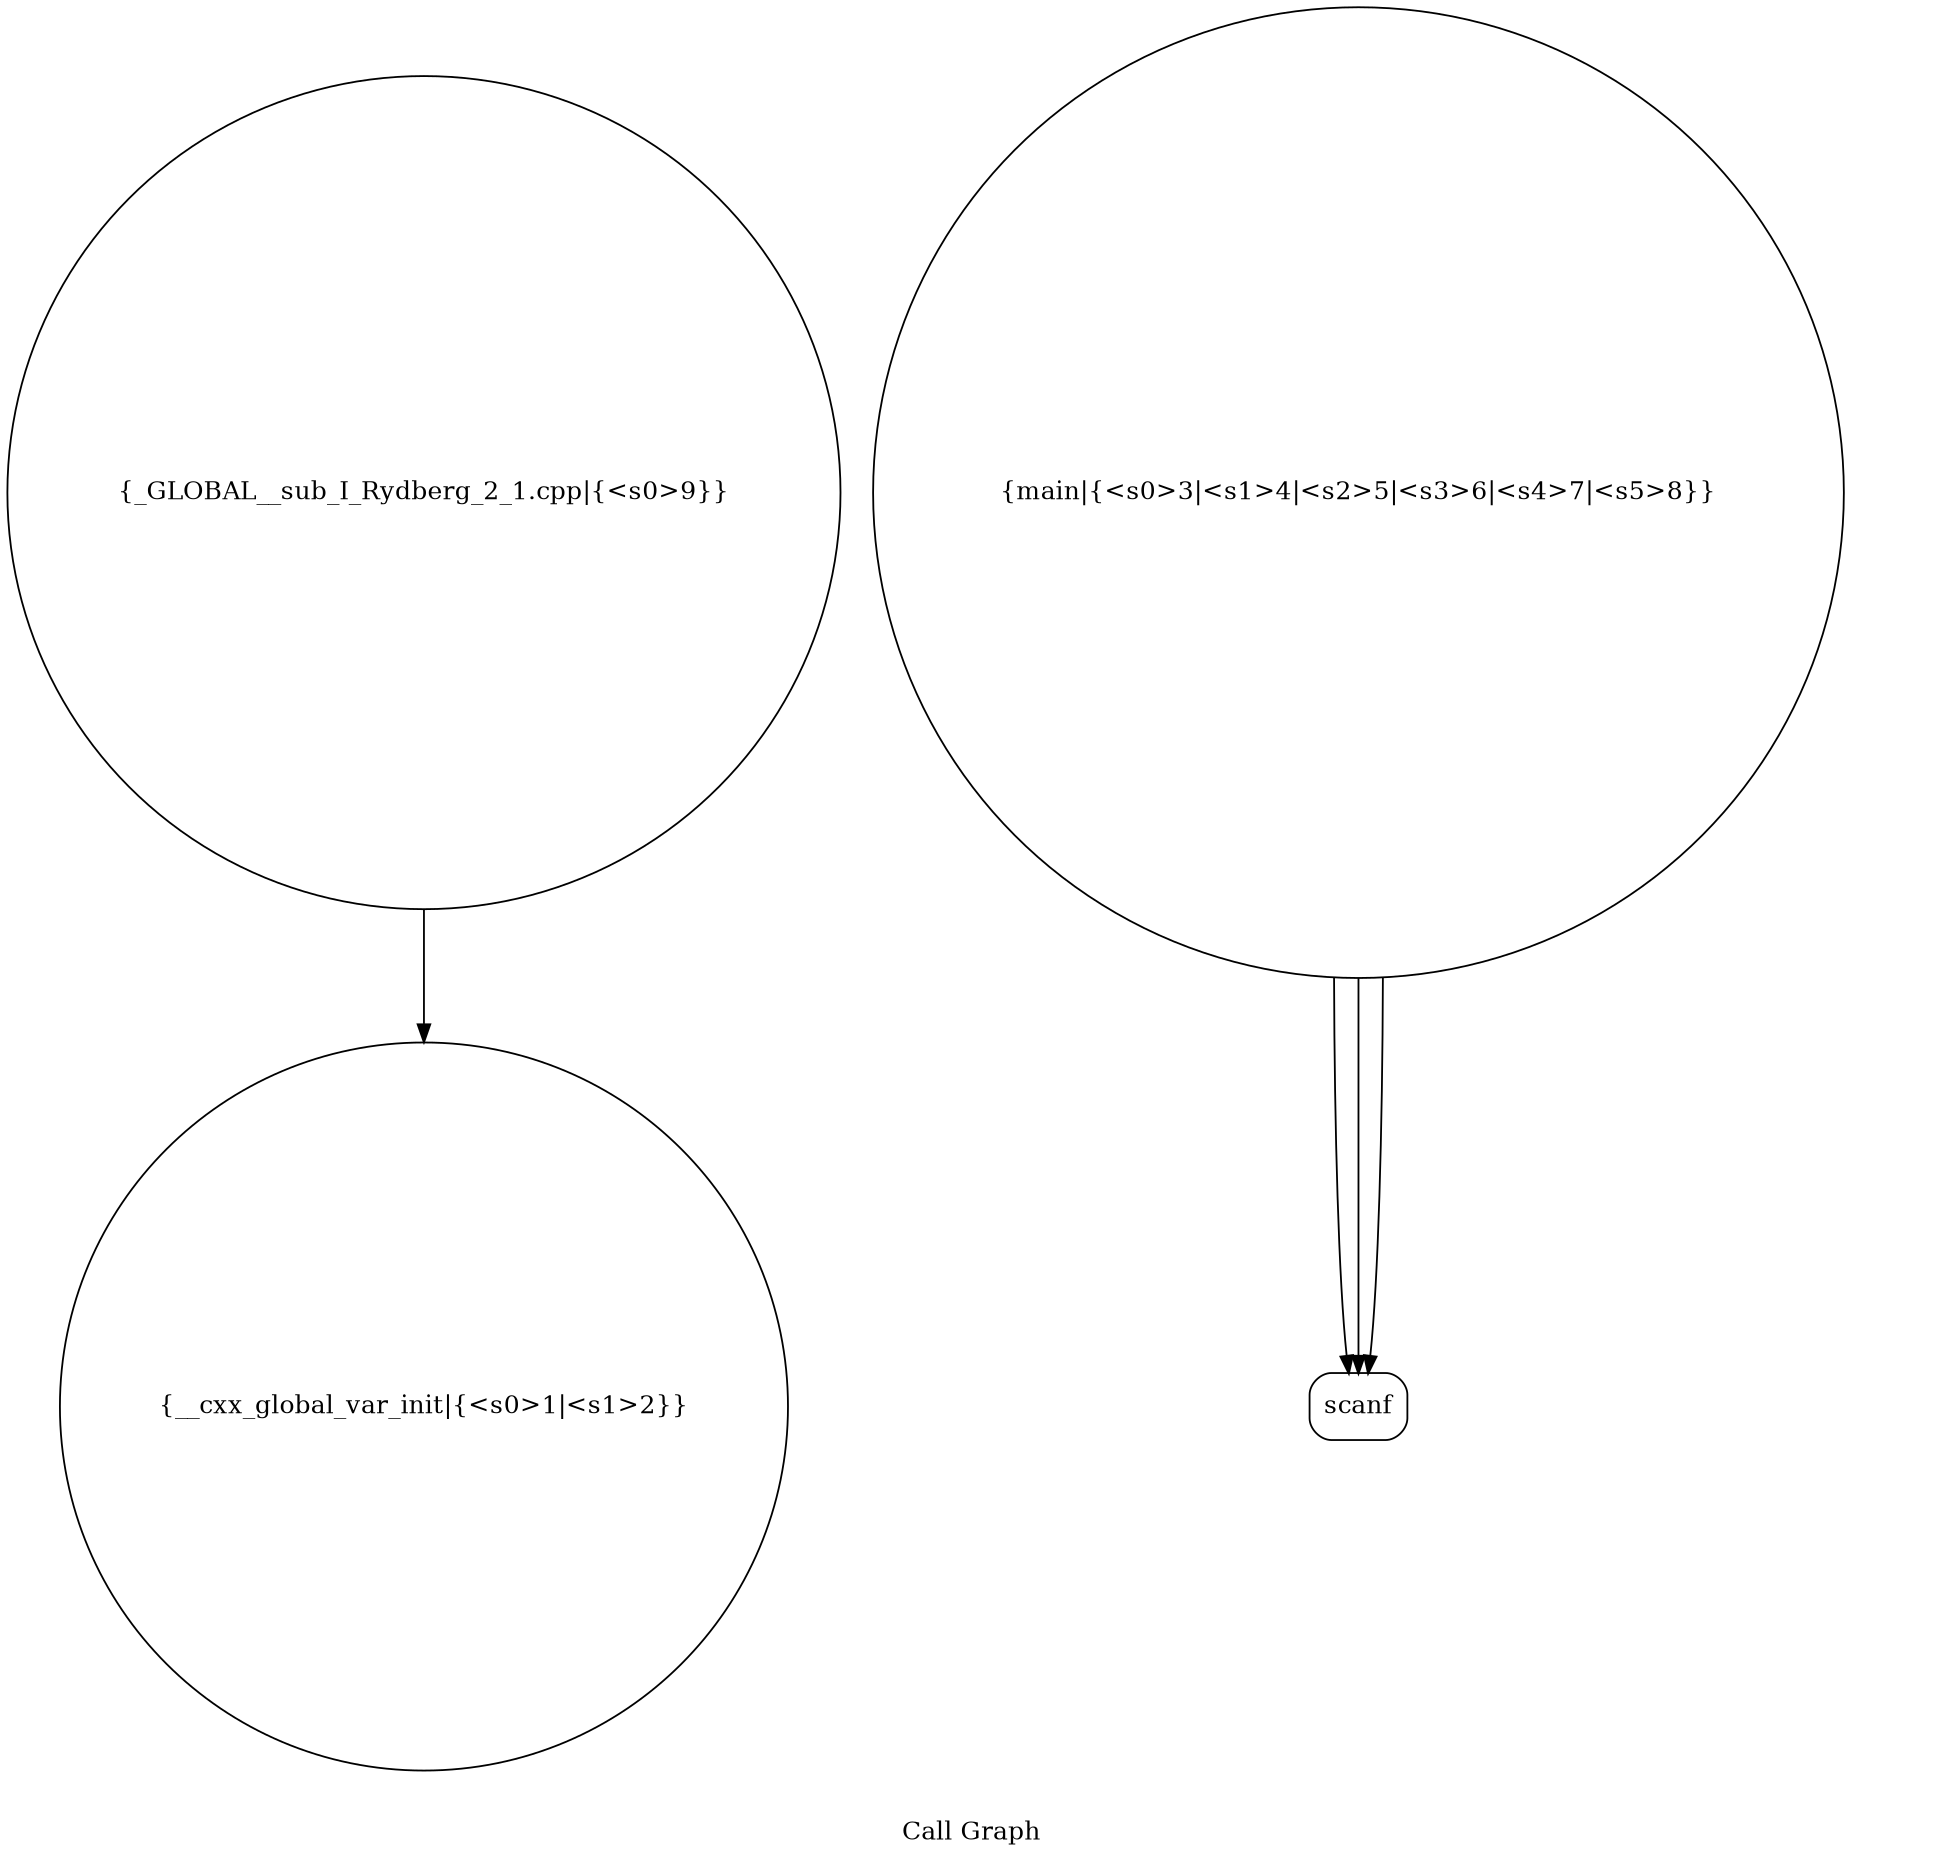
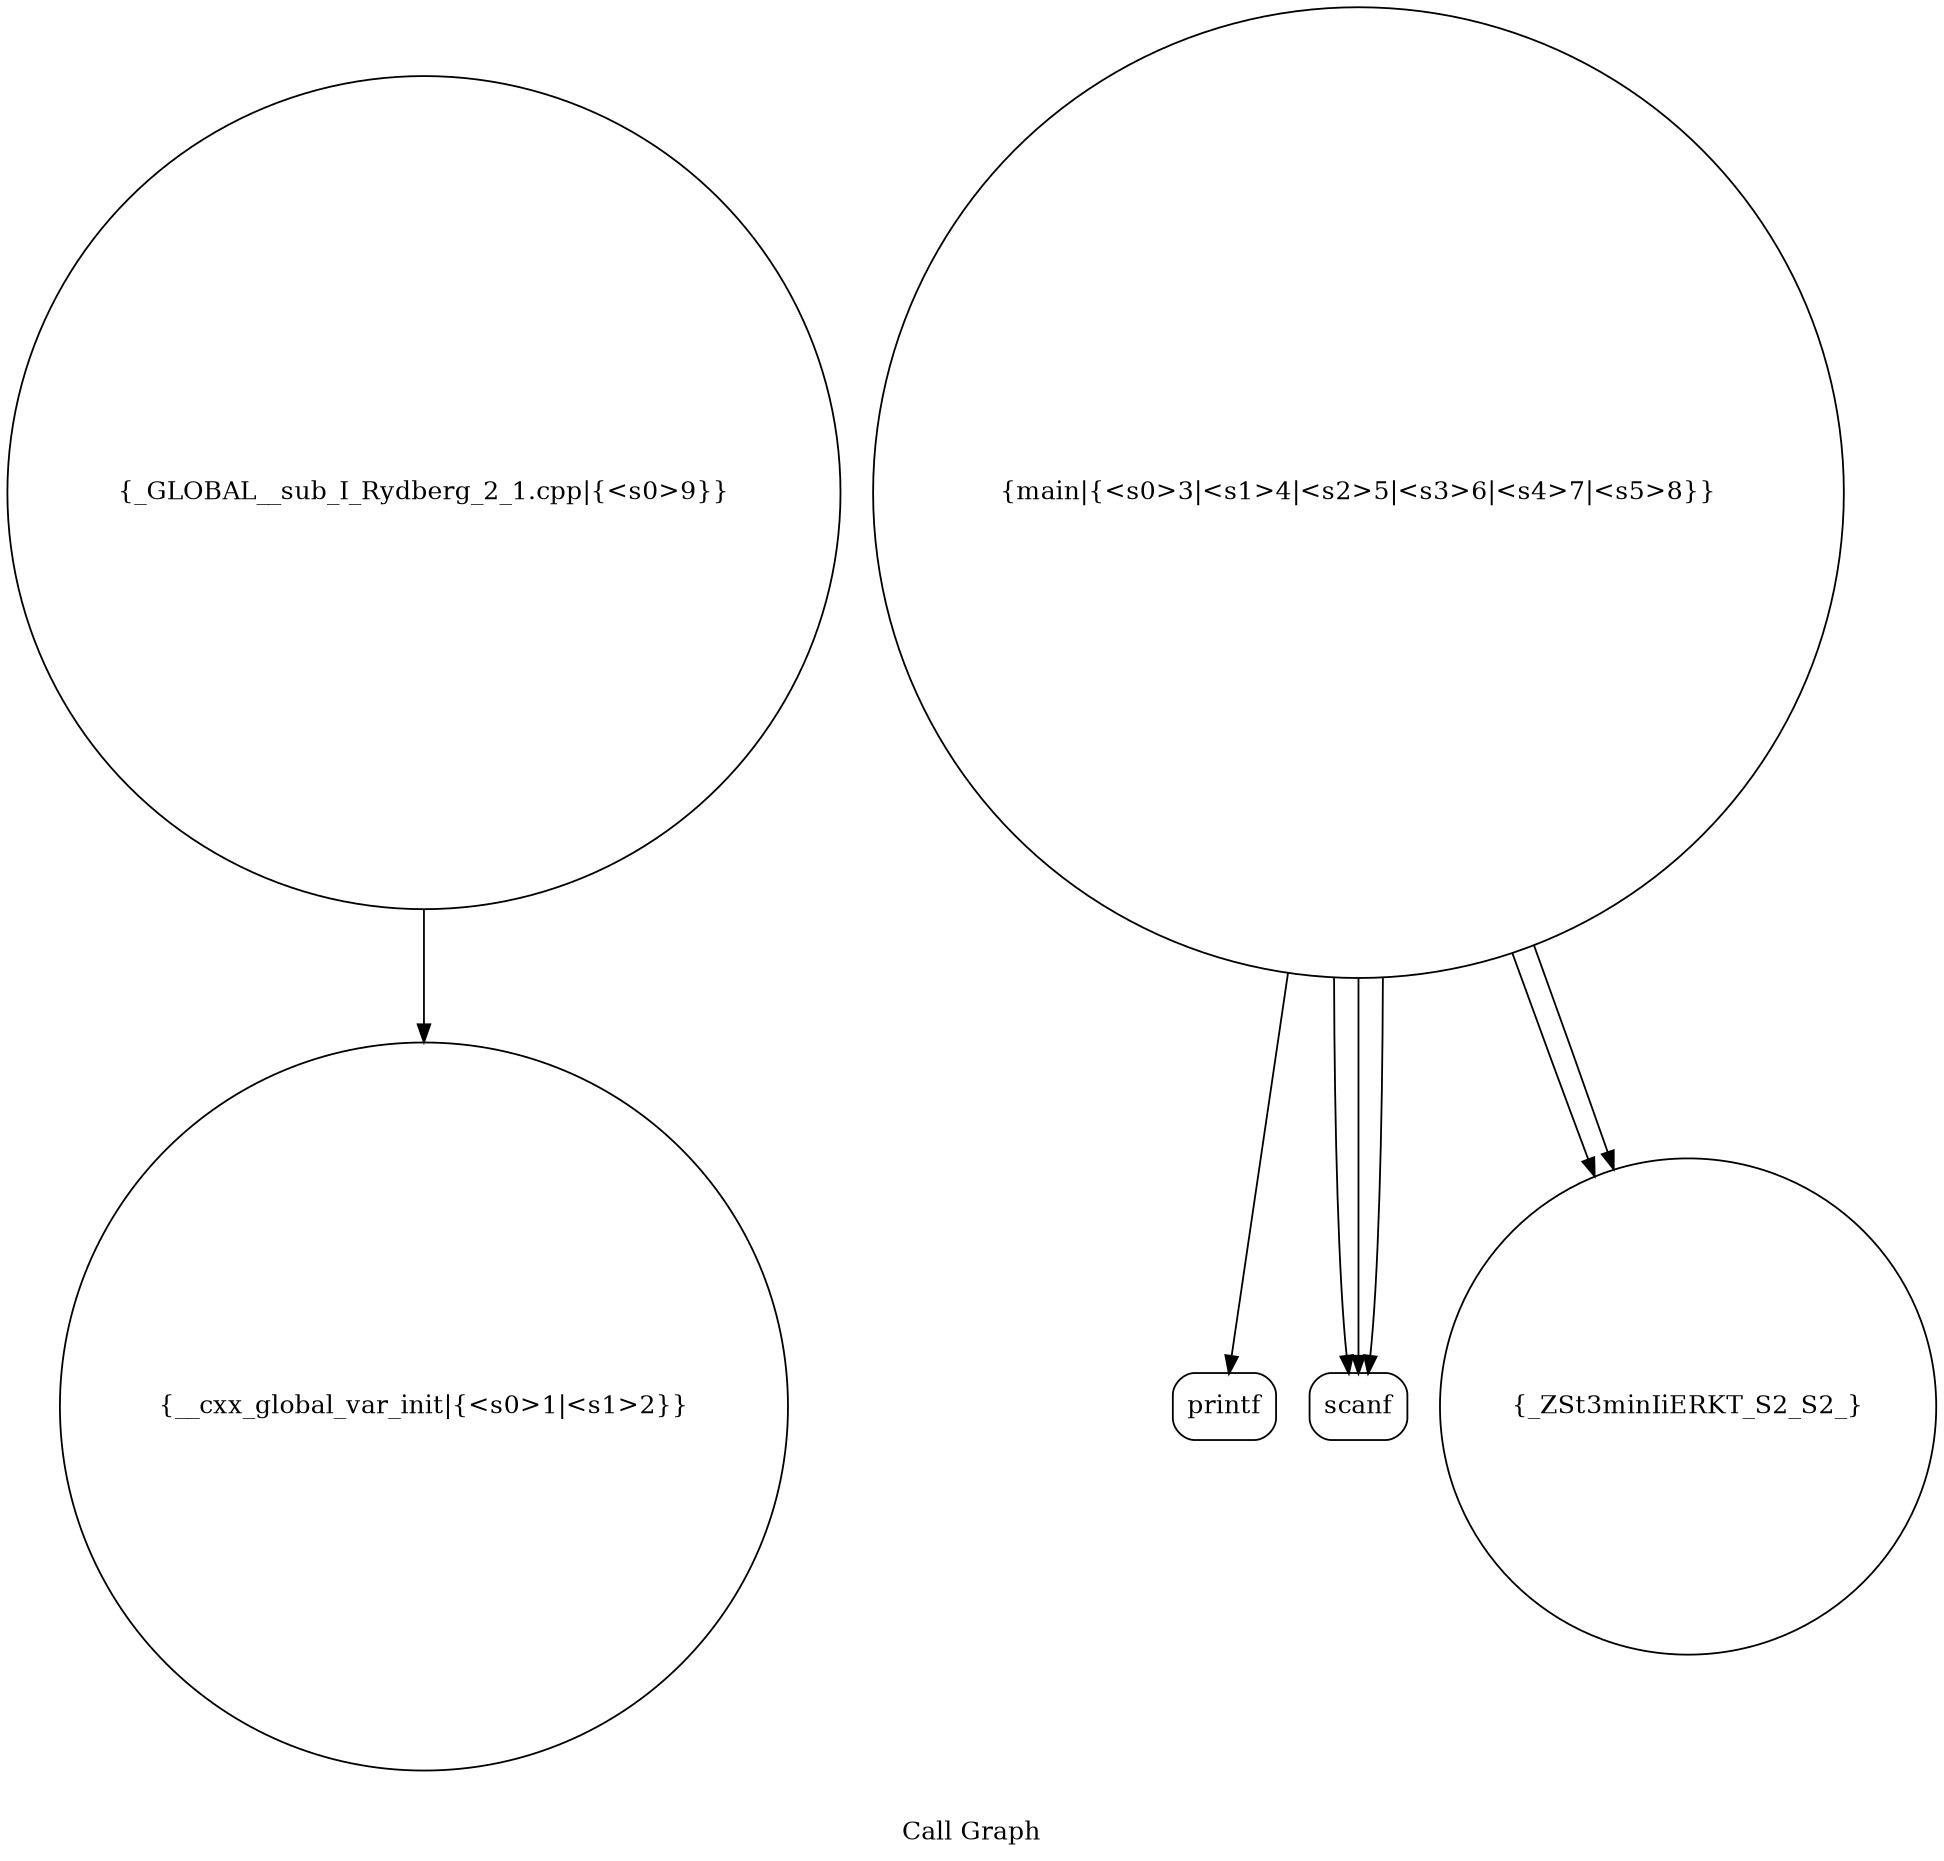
none -> (1224, 1407)
none -> (1688, 1407)
